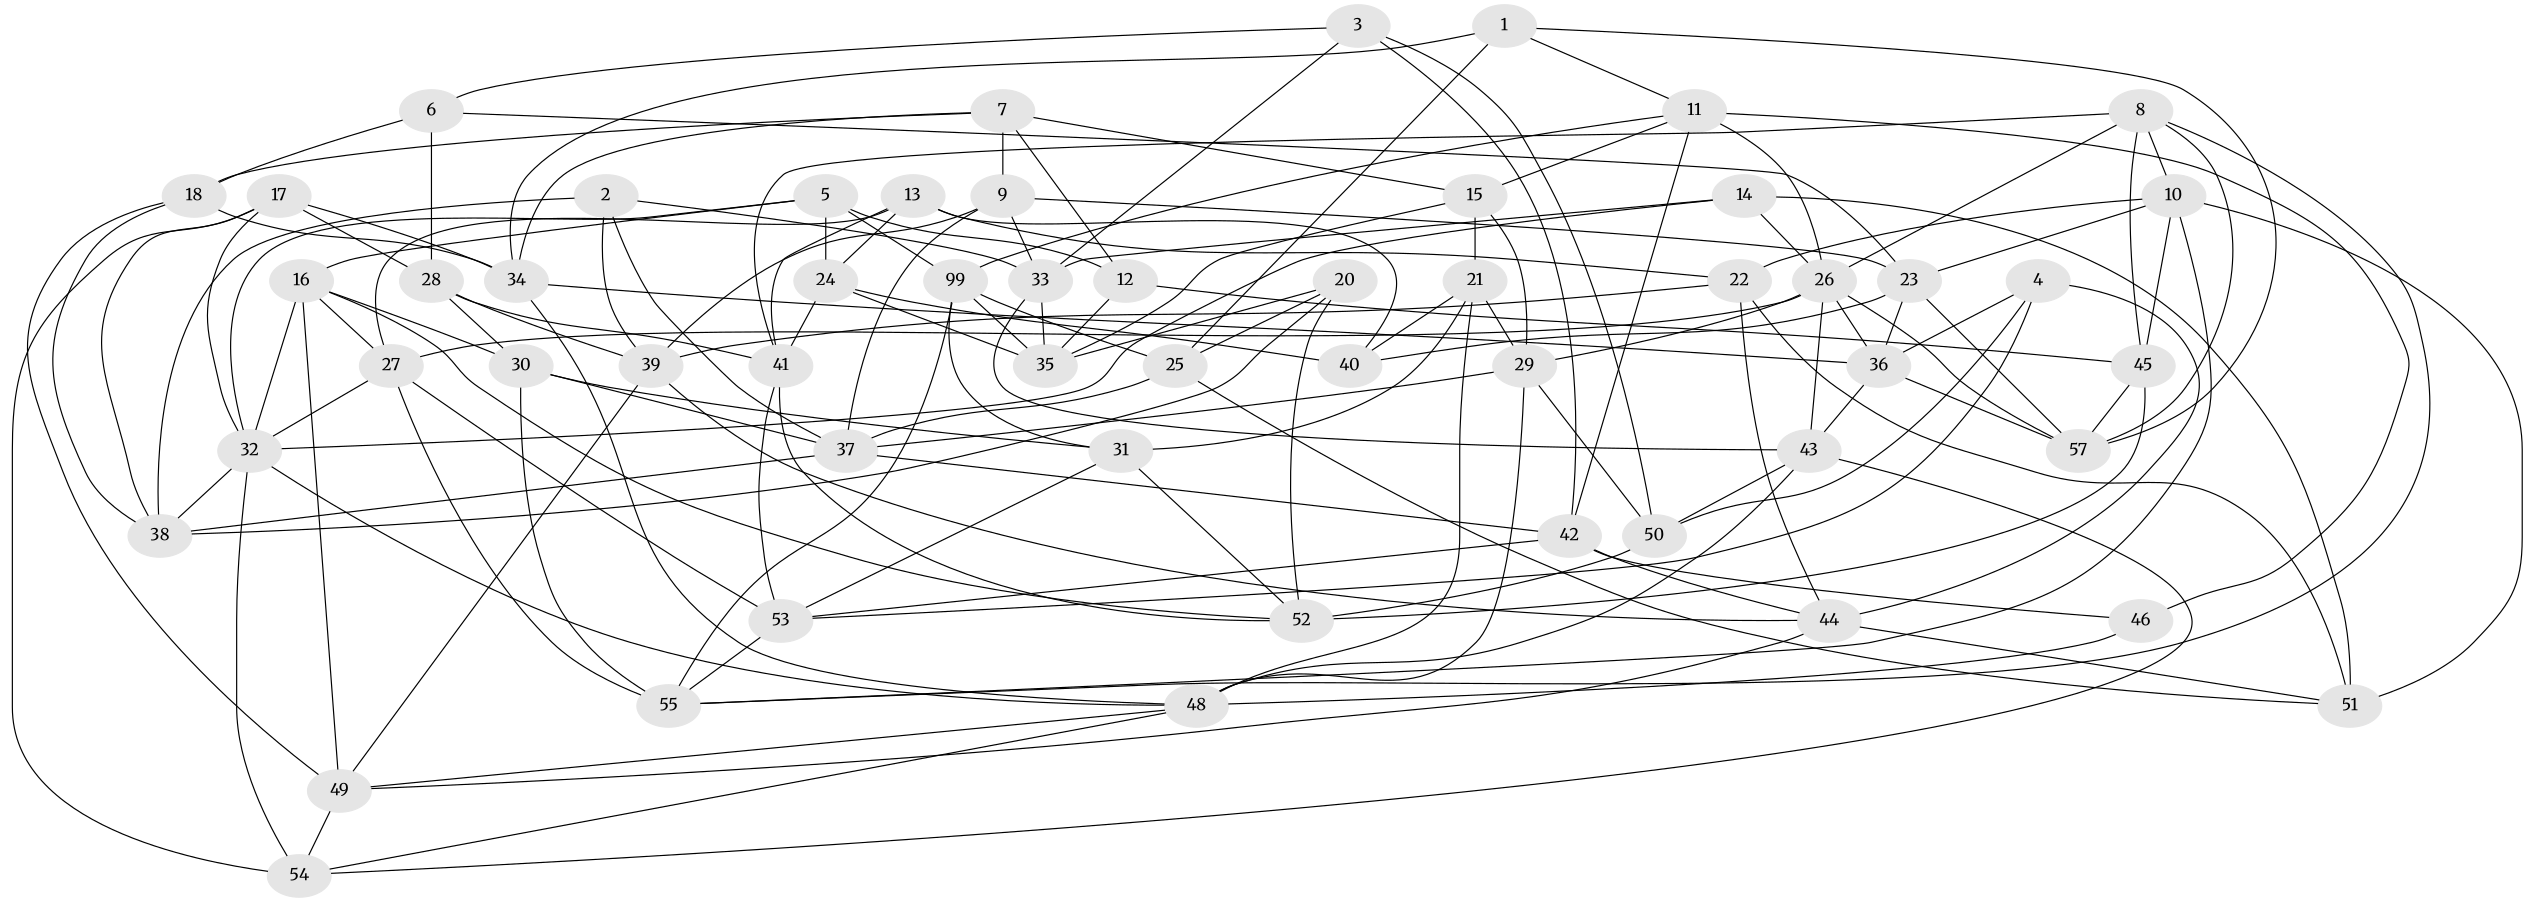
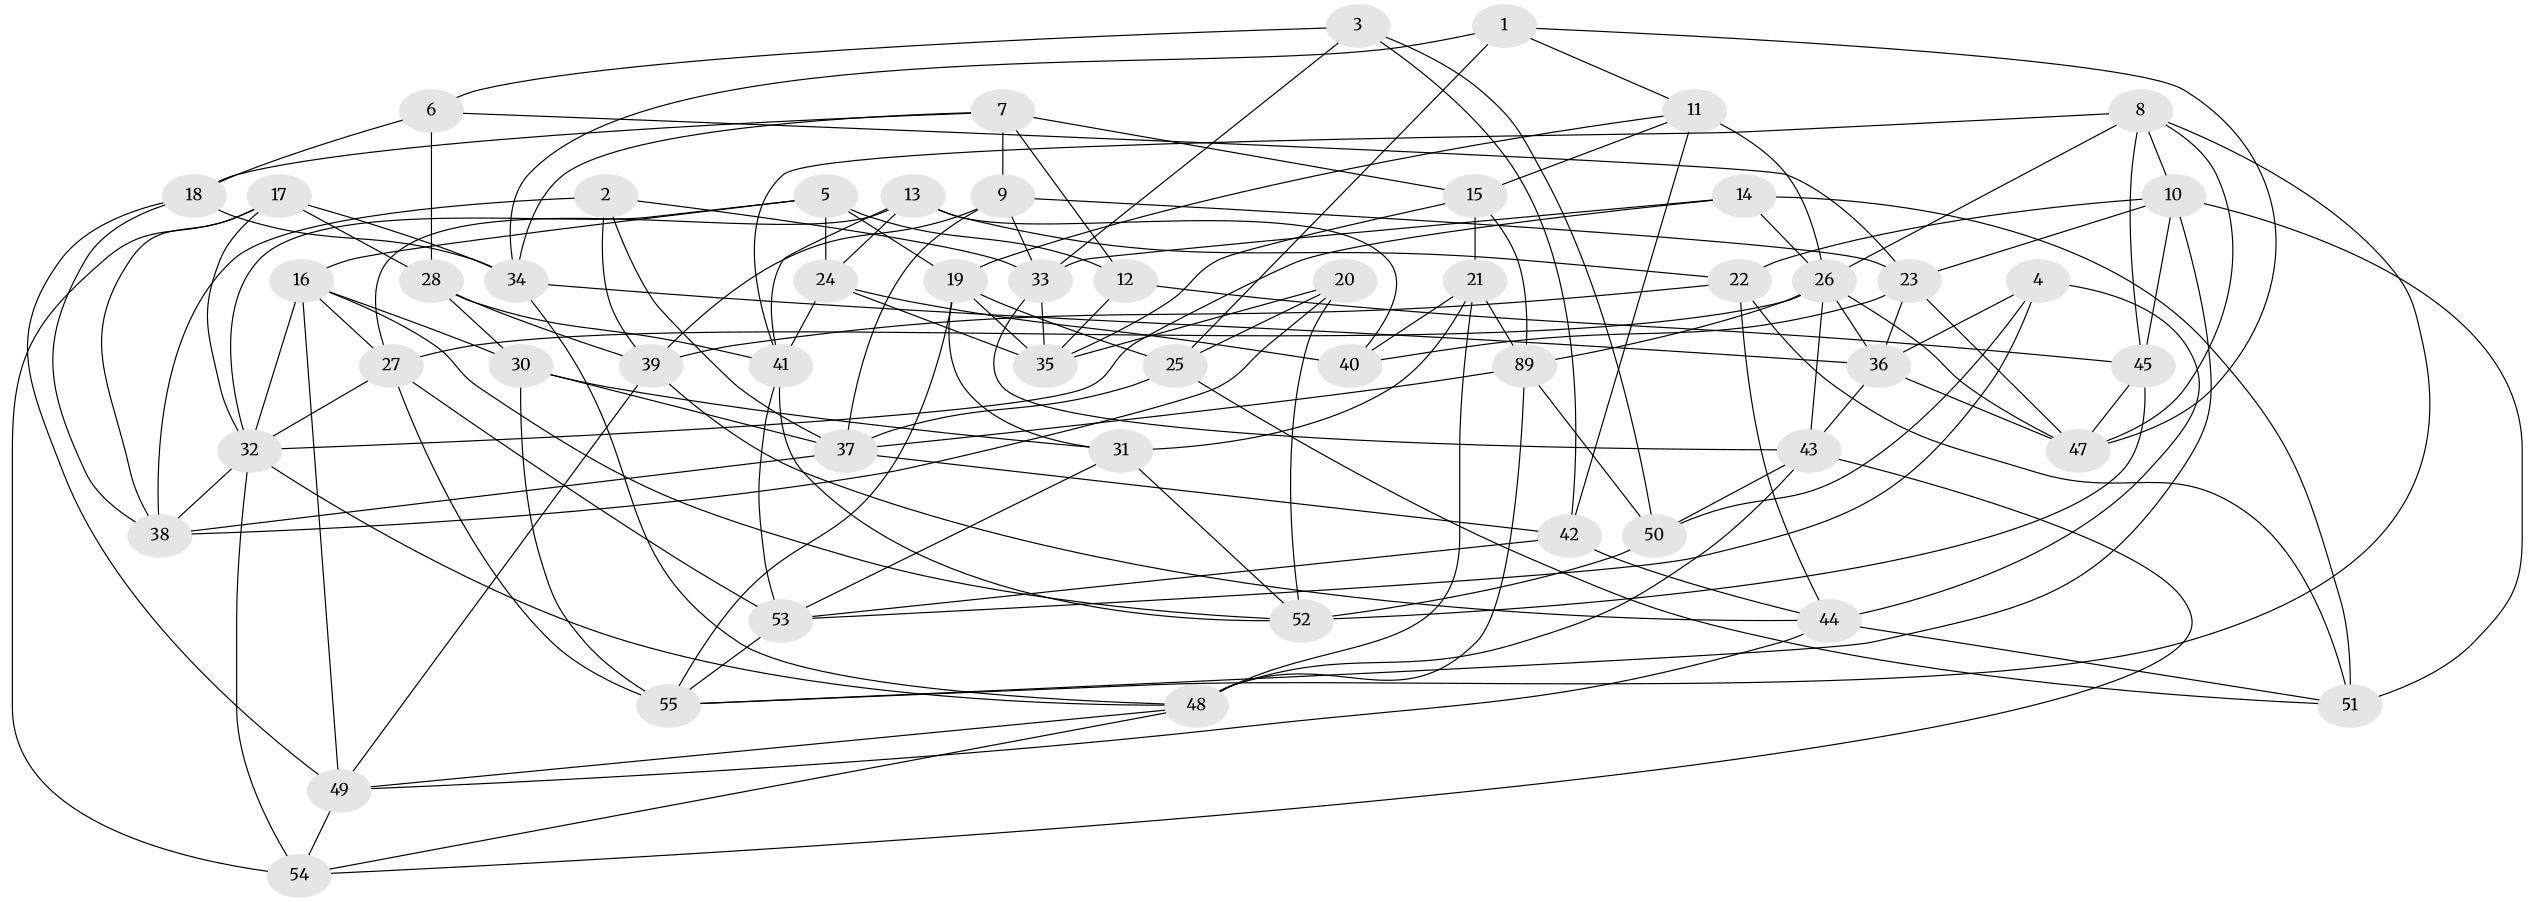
(956, 281) -> (956, 281)
(1525, 366) -> (1525, 366)
(2078, 451) -> (2078, 451)
(2141, 621) -> none
